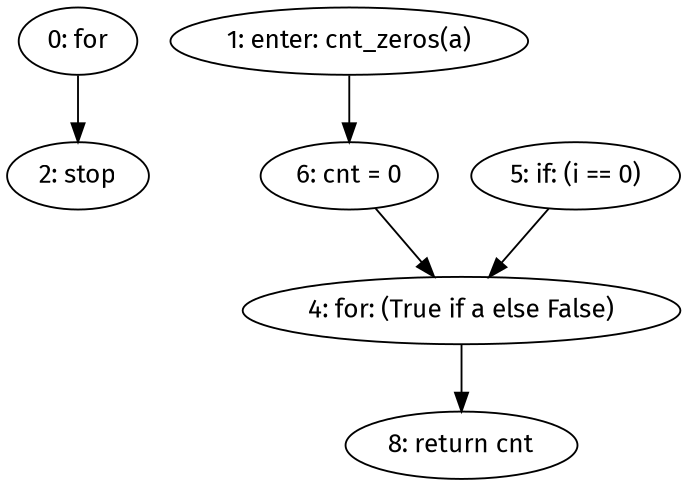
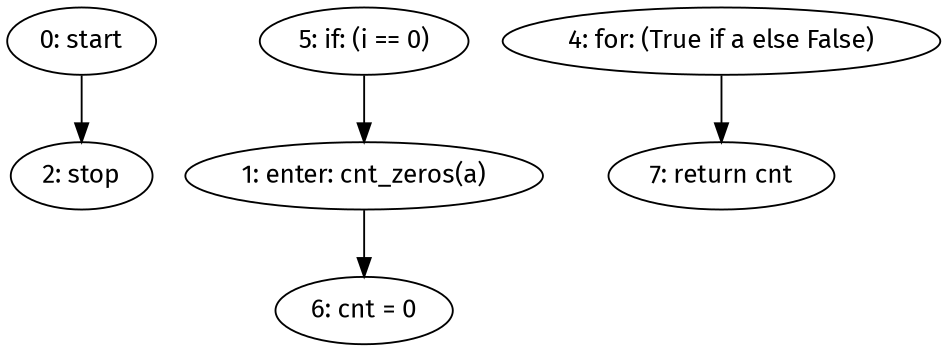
(78, 41) -> (82, 41)
(398, 235) -> none
(525, 236) -> (364, 99)
(462, 445) -> (721, 176)
